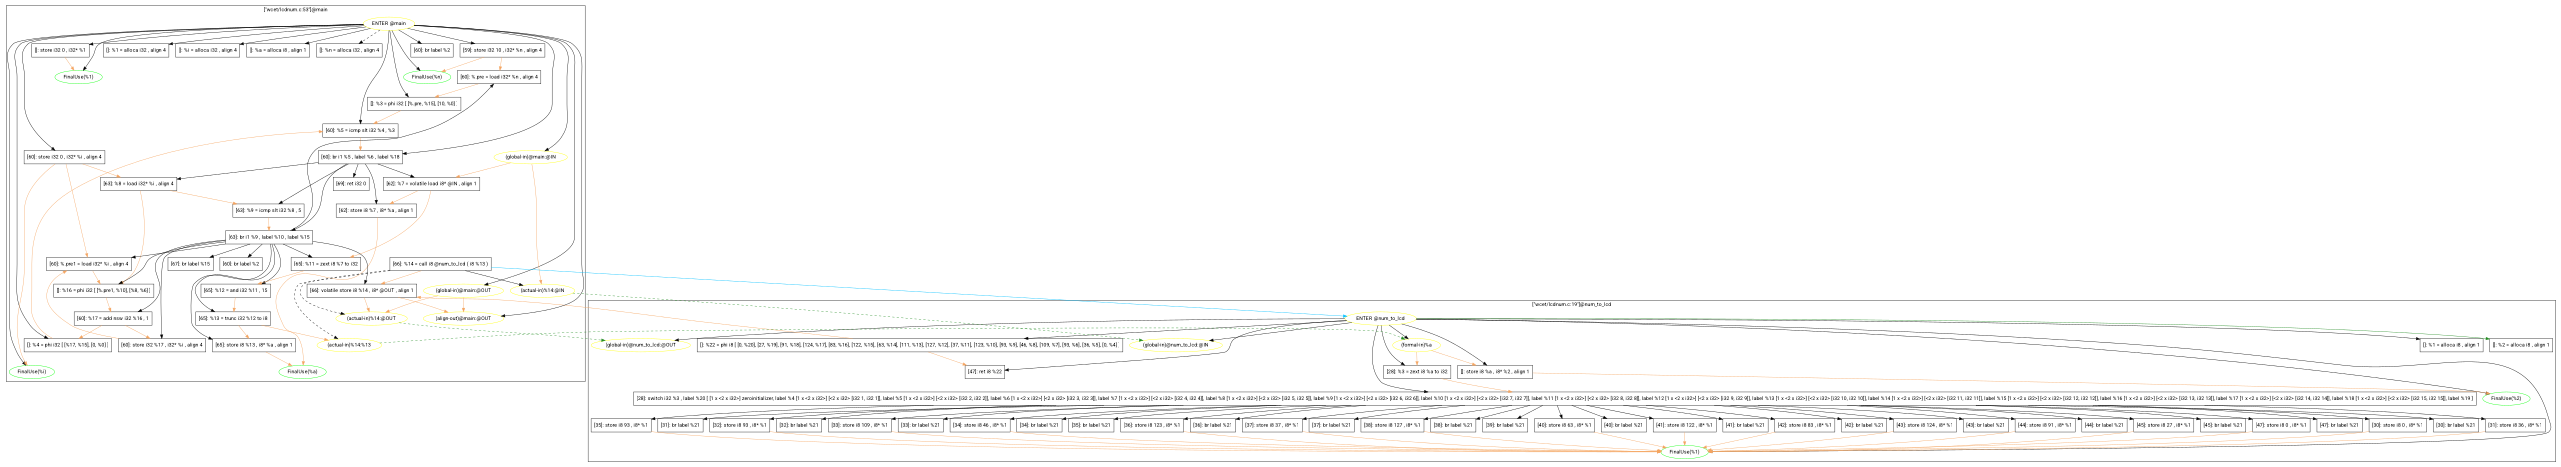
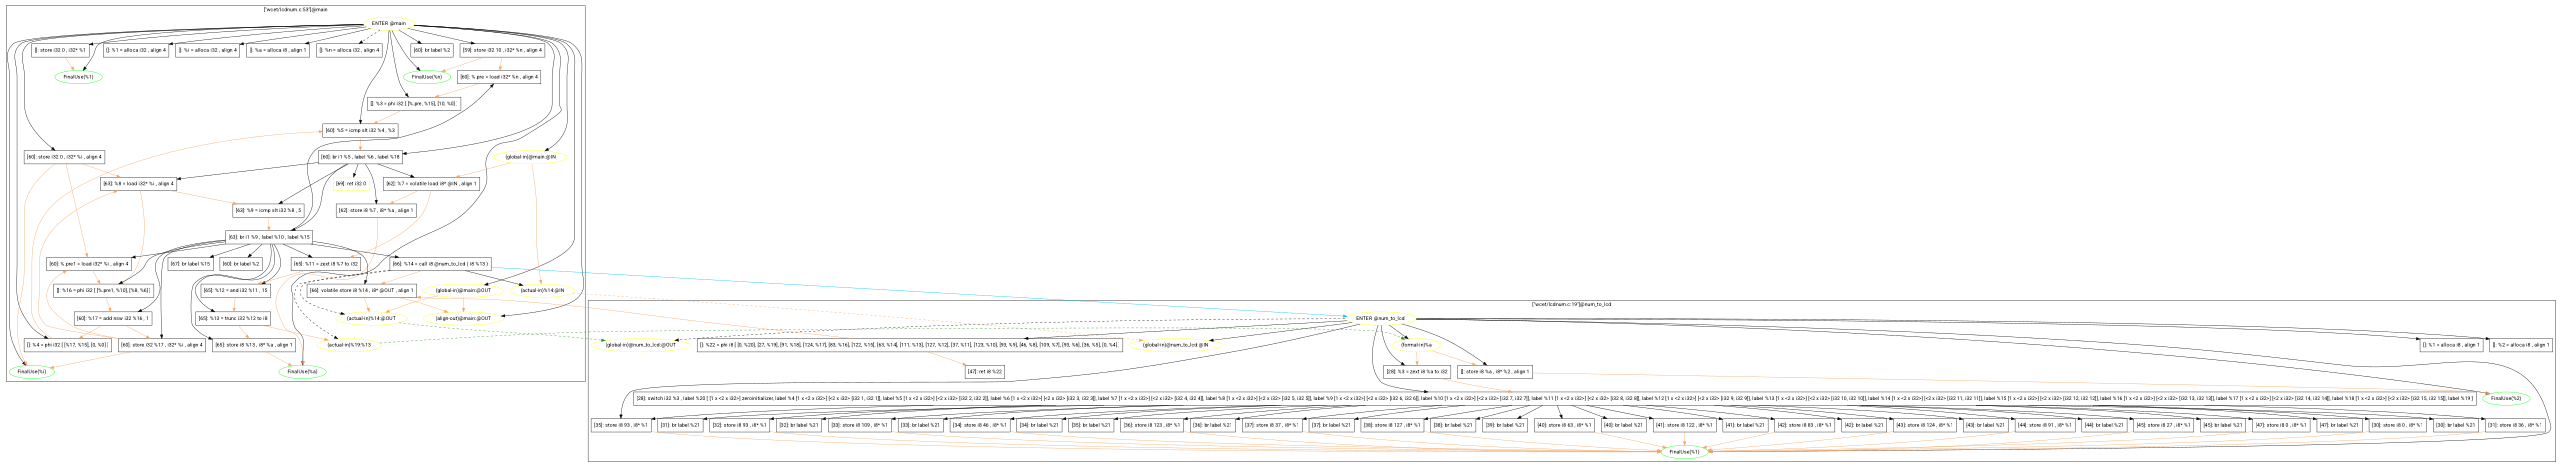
none -> (487, 176)
(351, 184) -> (351, 184)
none -> (336, 248)
none -> (39, 277)
(856, 314) -> (856, 314)
(1011, 323) -> (1011, 323)
(2219, 326) -> (2219, 326)
(349, 345) -> (349, 345)
(1182, 357) -> (985, 382)
none -> (92, 360)
